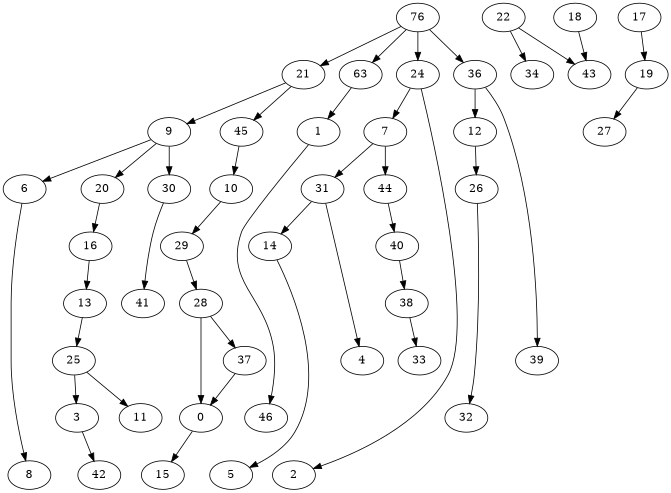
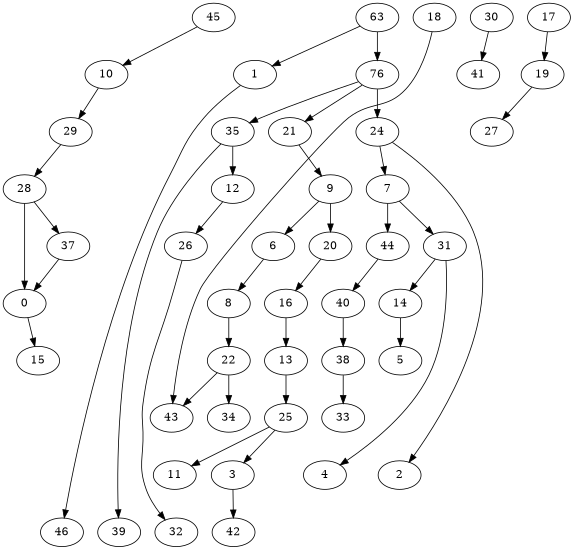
(392, 43) -> (377, 42)
(475, 75) -> (233, 132)
(275, 101) -> none
(169, 157) -> none
none -> (229, 328)
